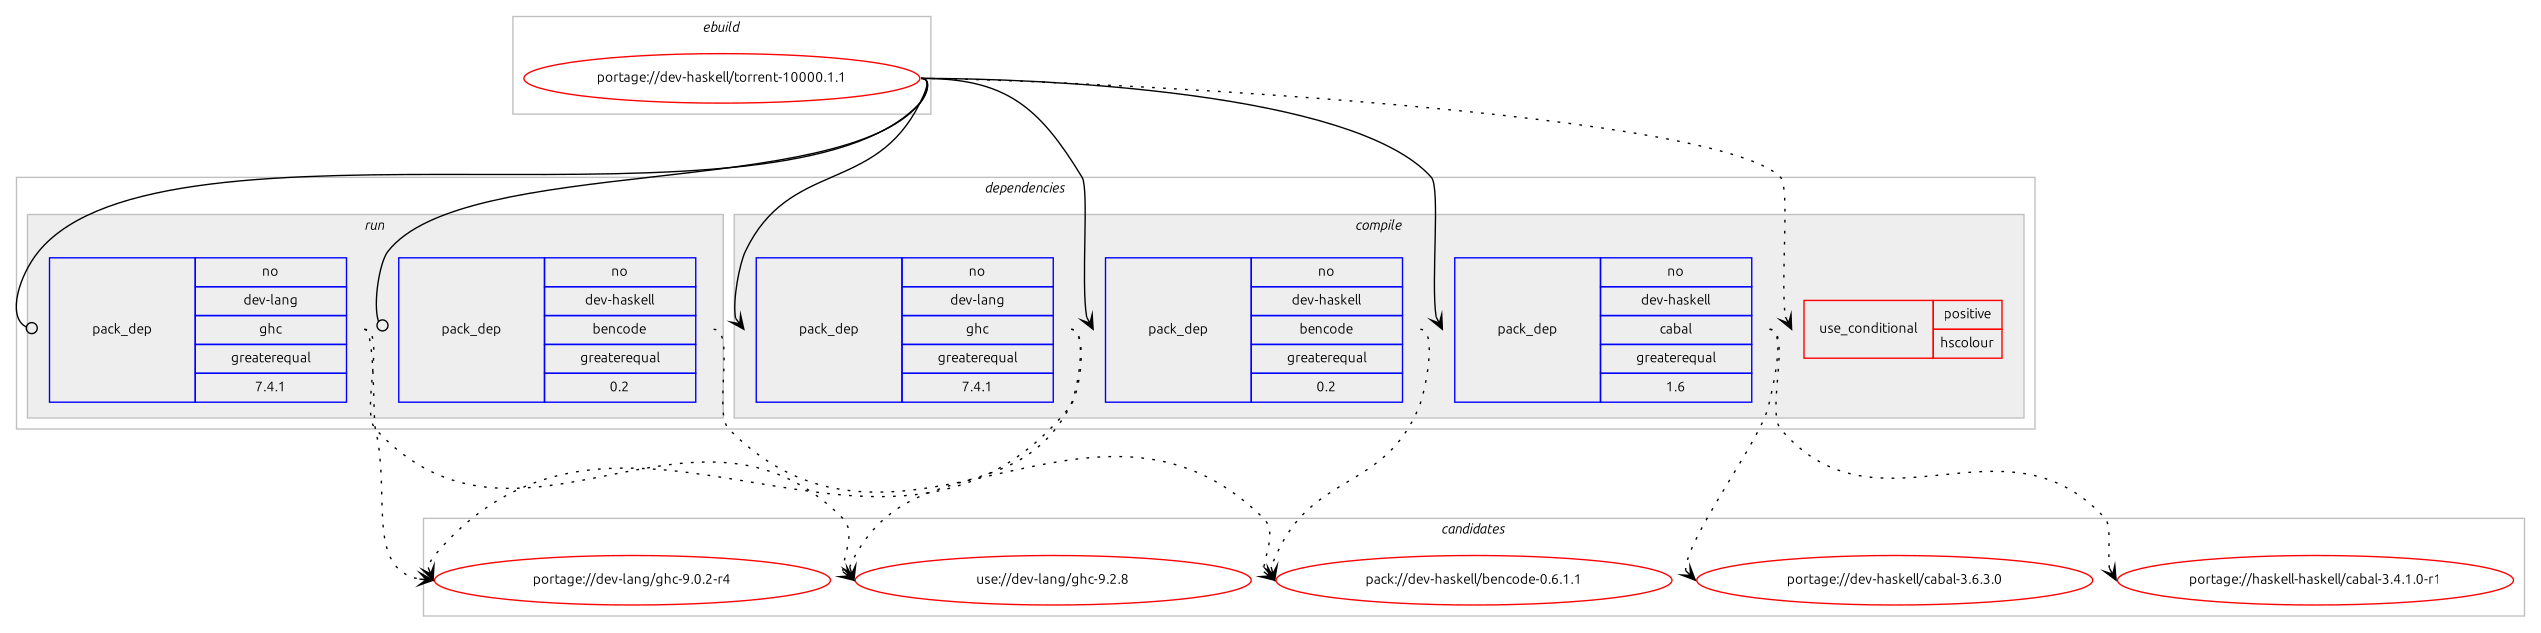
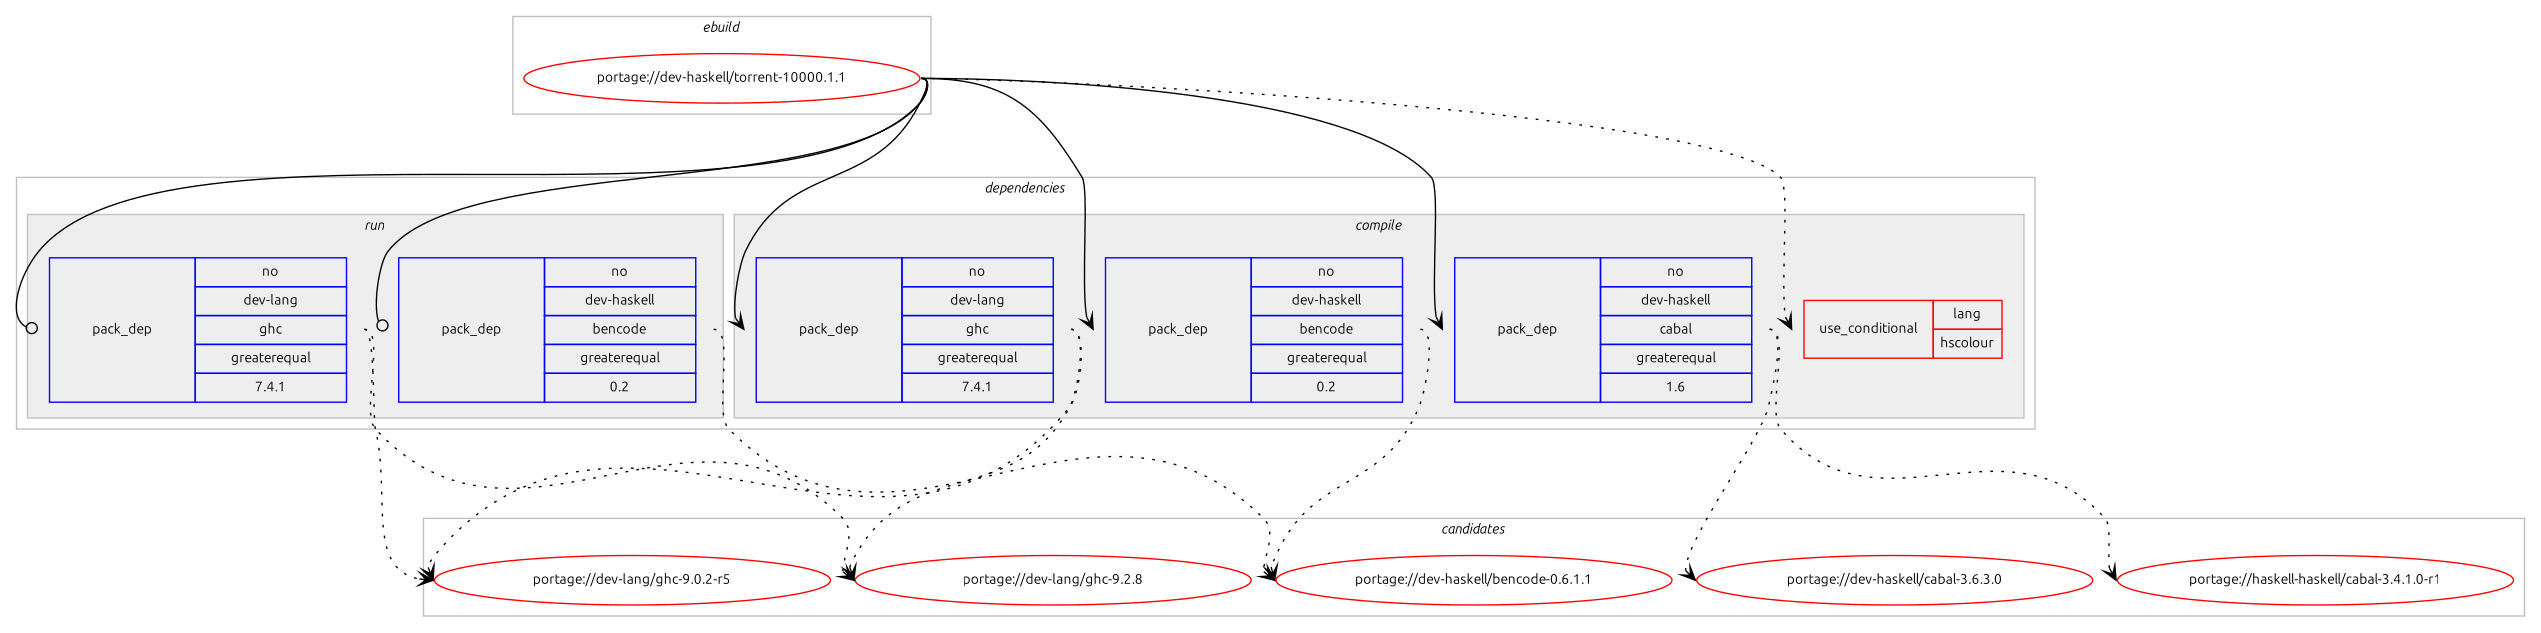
(1968, 314) -> (1968, 314)
(632, 580) -> (632, 580)
(1053, 580) -> (1053, 580)
(1474, 580) -> (1474, 580)
